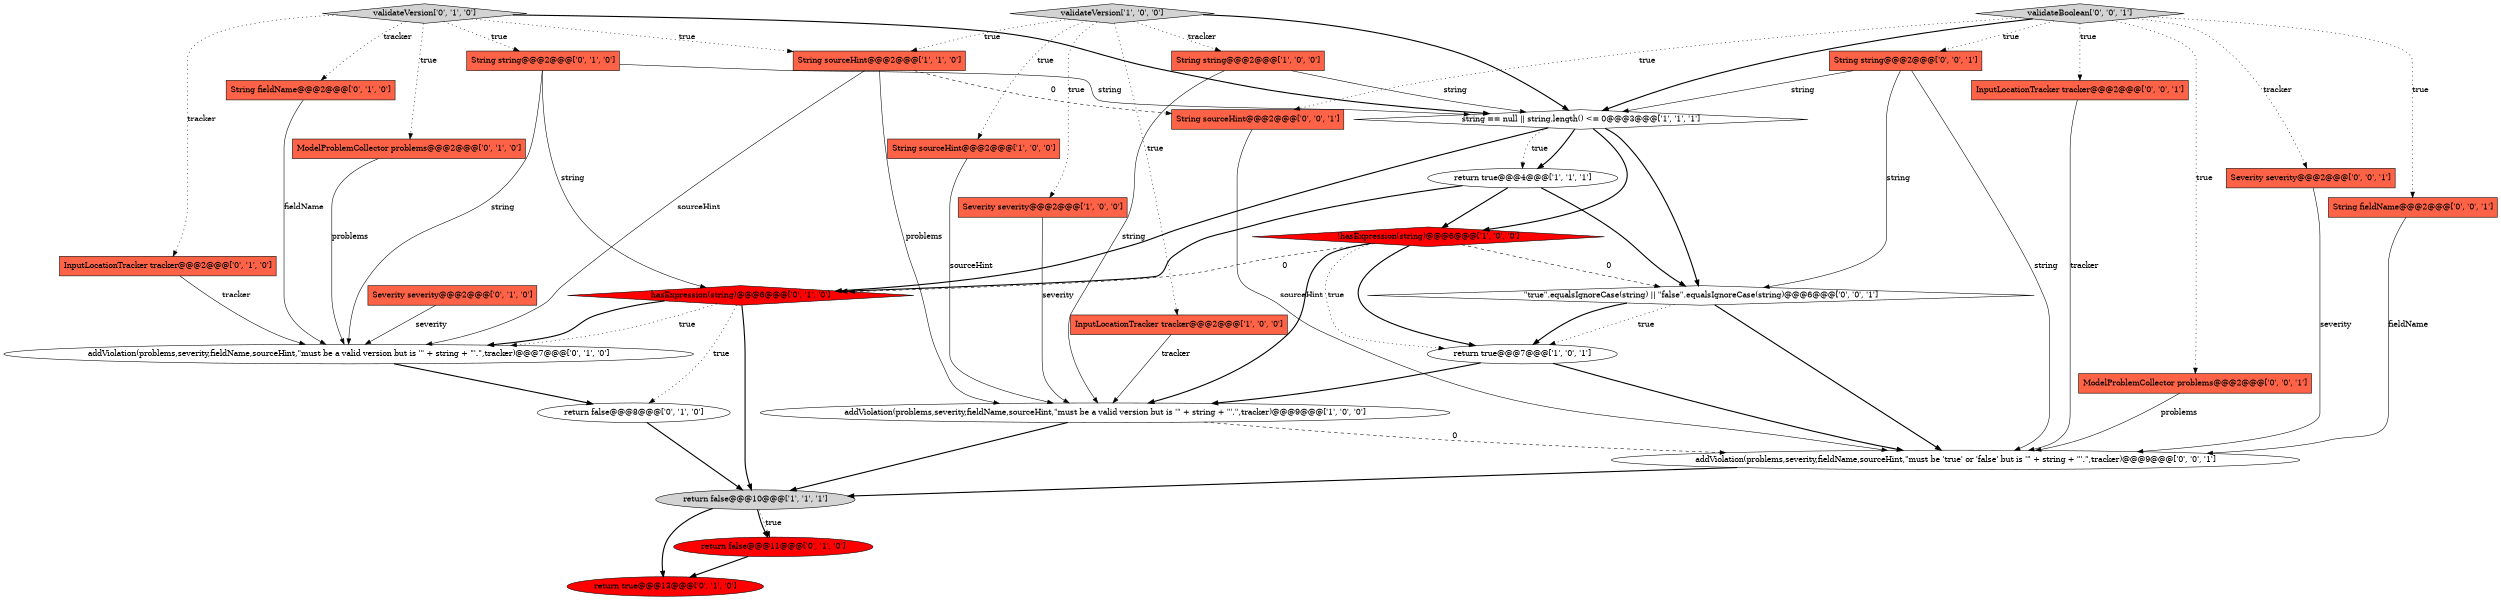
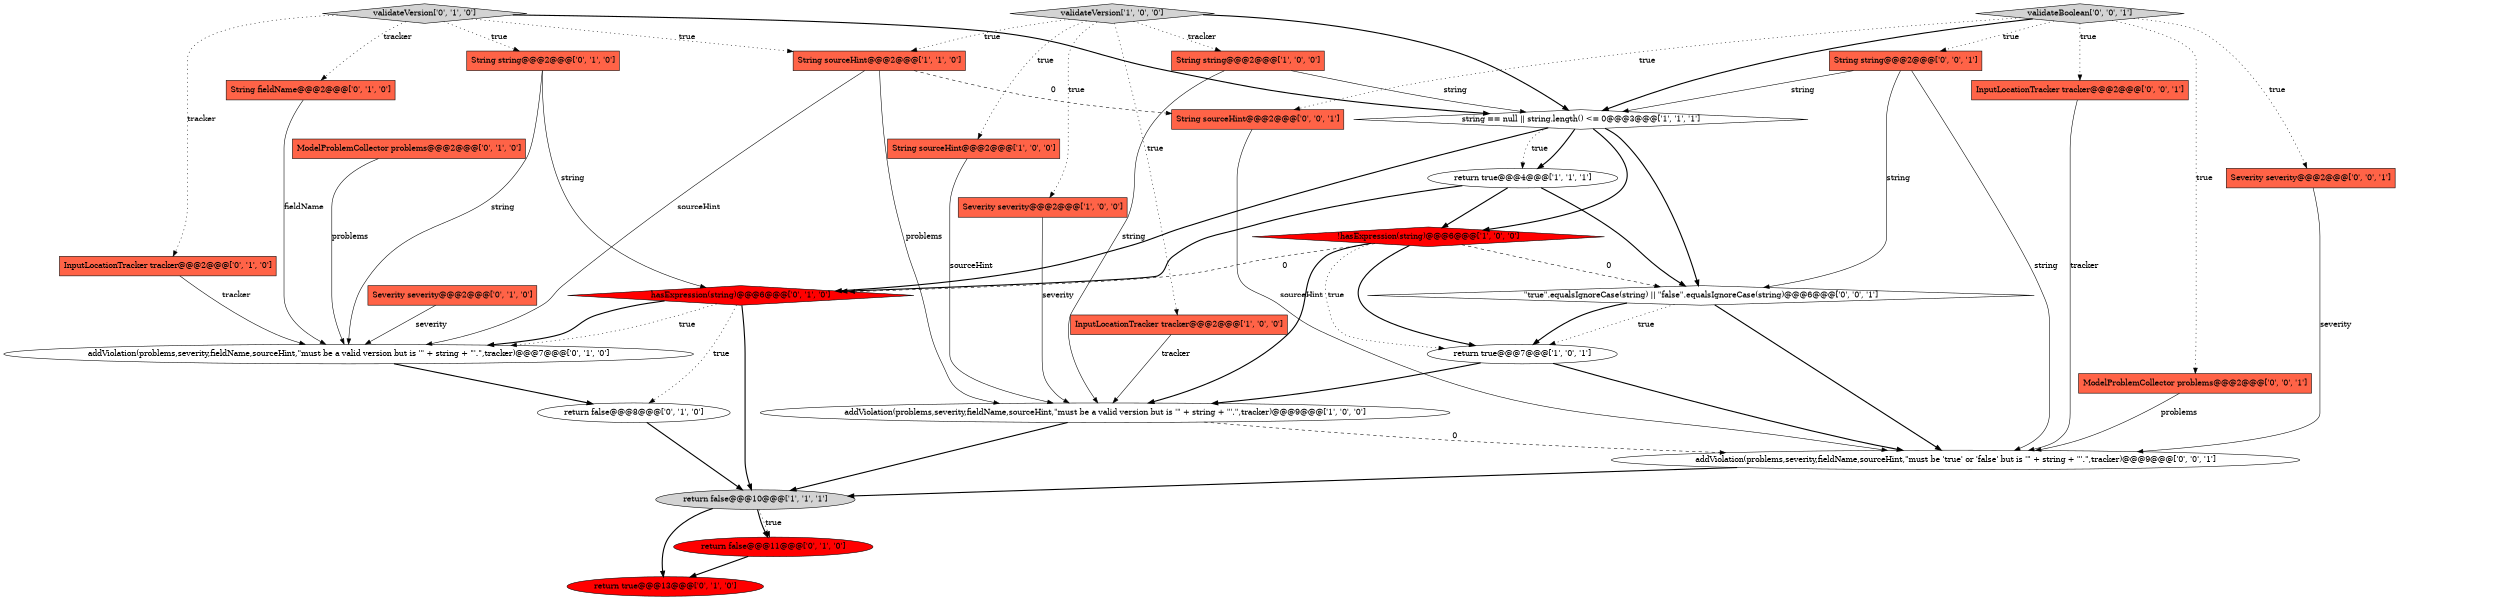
(1048, 76) -> none
(417, 78) -> none
(2277, 90) -> (2277, 90)
(2413, 207) -> none
